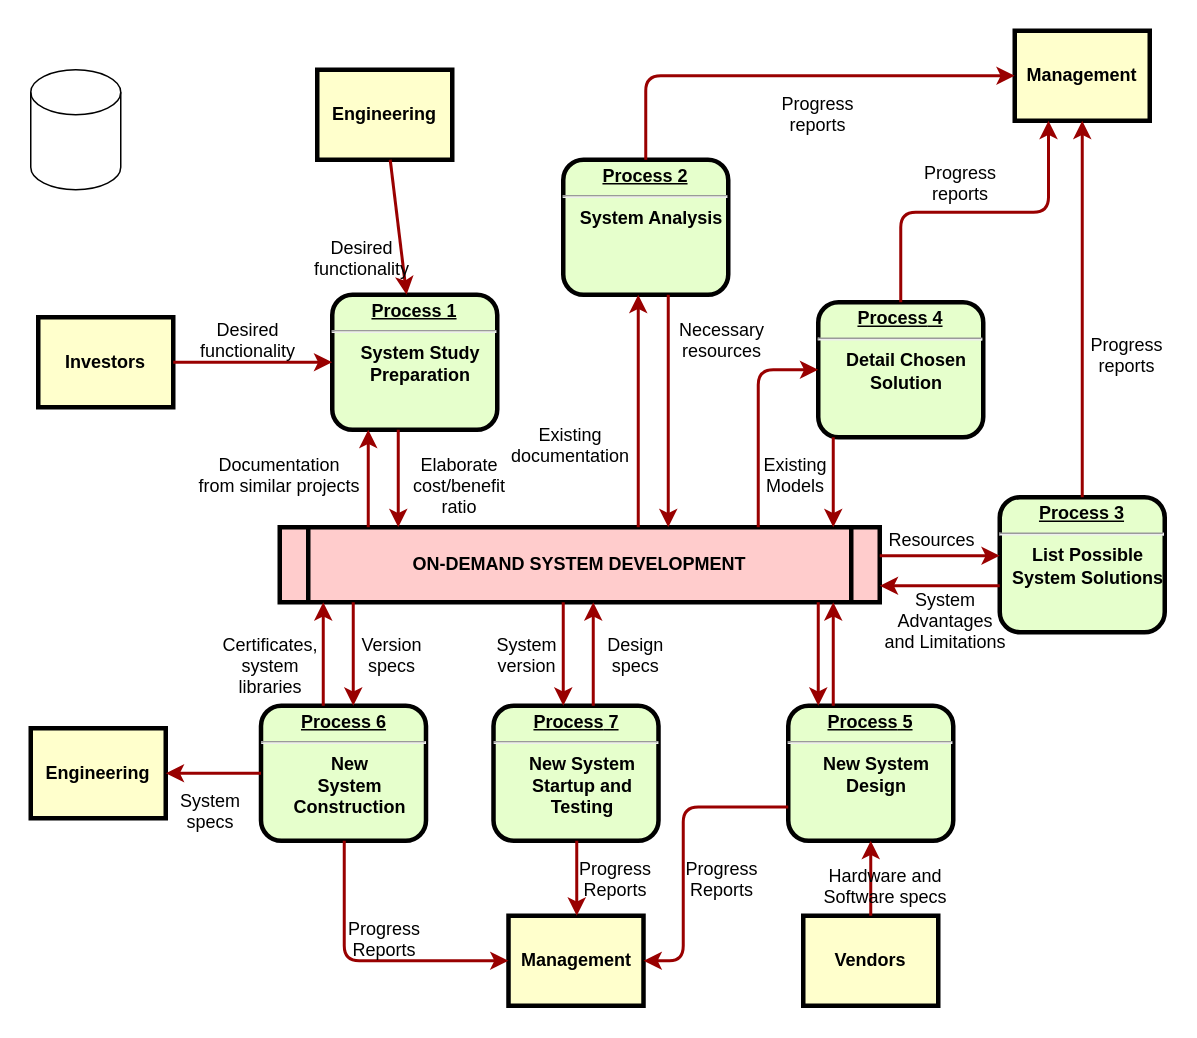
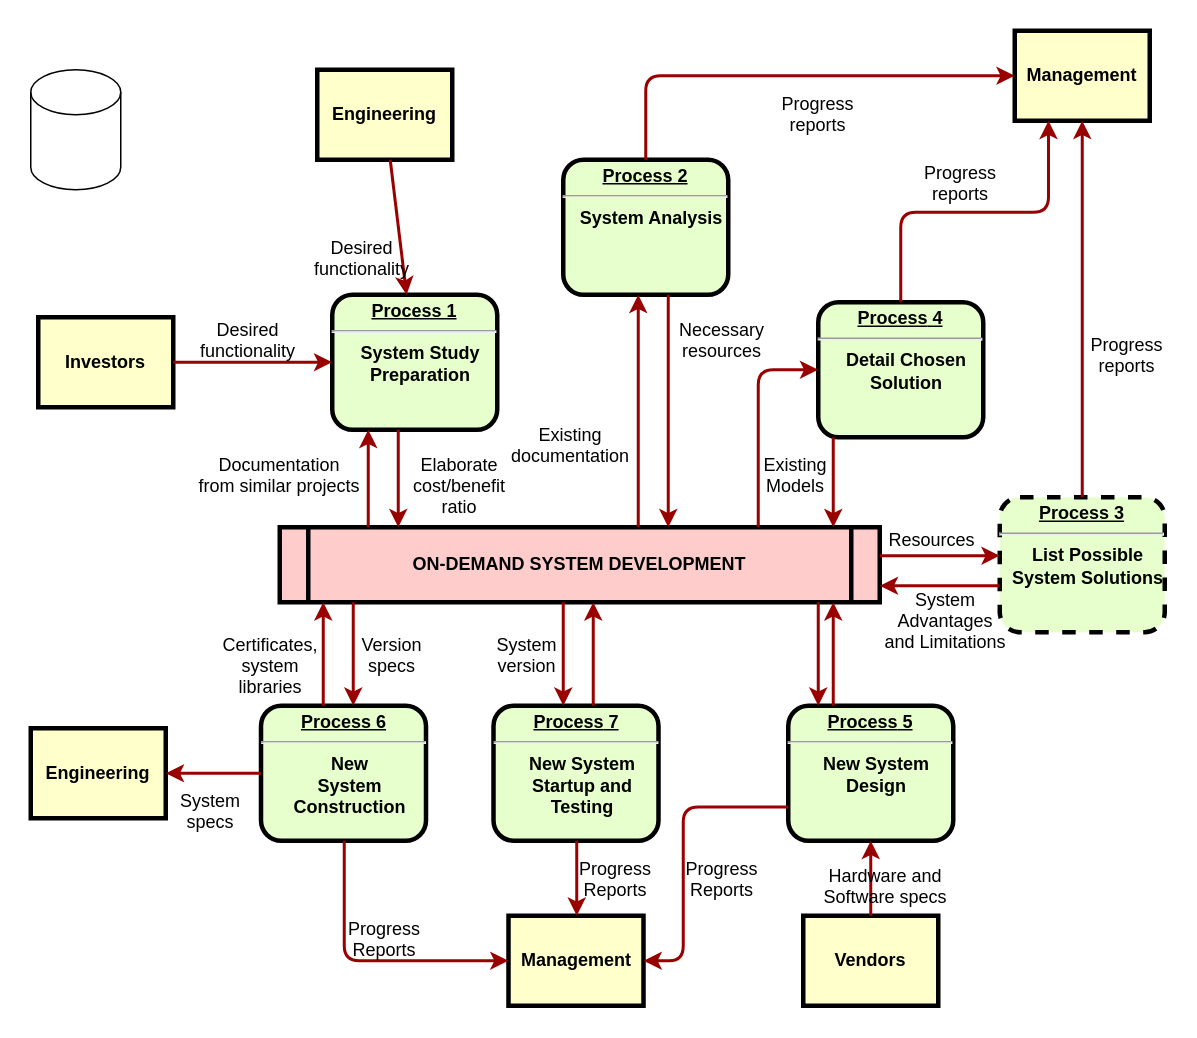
(1082, 565) -> (1082, 565)
(636, 647) -> none
